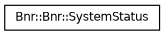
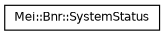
(82, 18) -> (82, 18)
